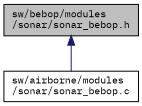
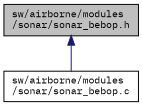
(71, 20) -> (71, 20)
